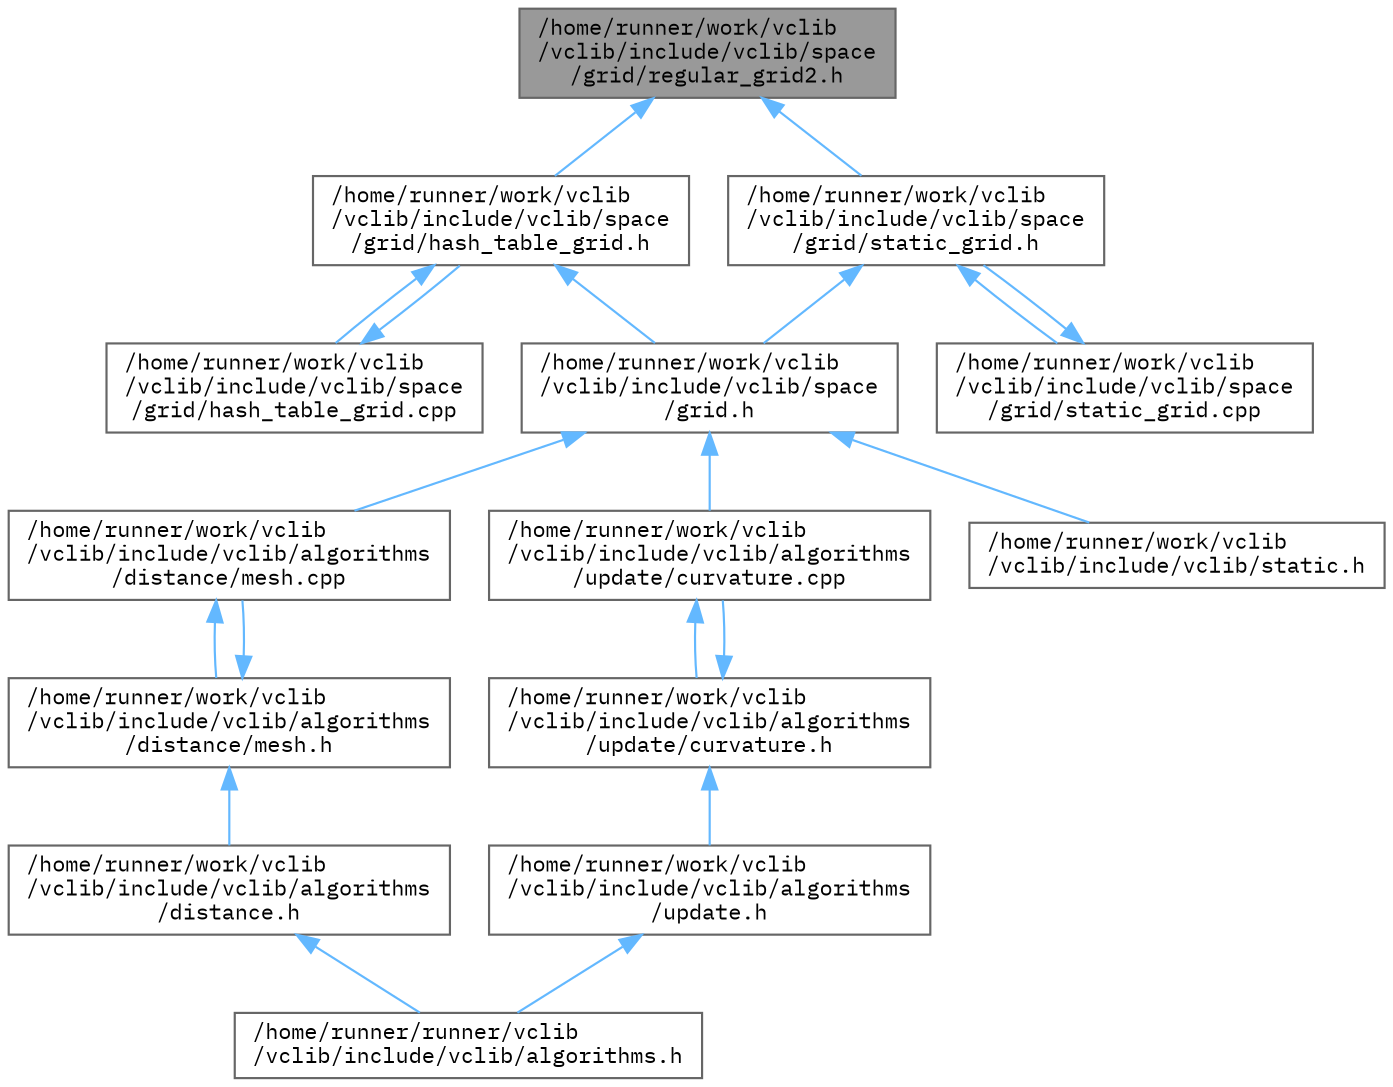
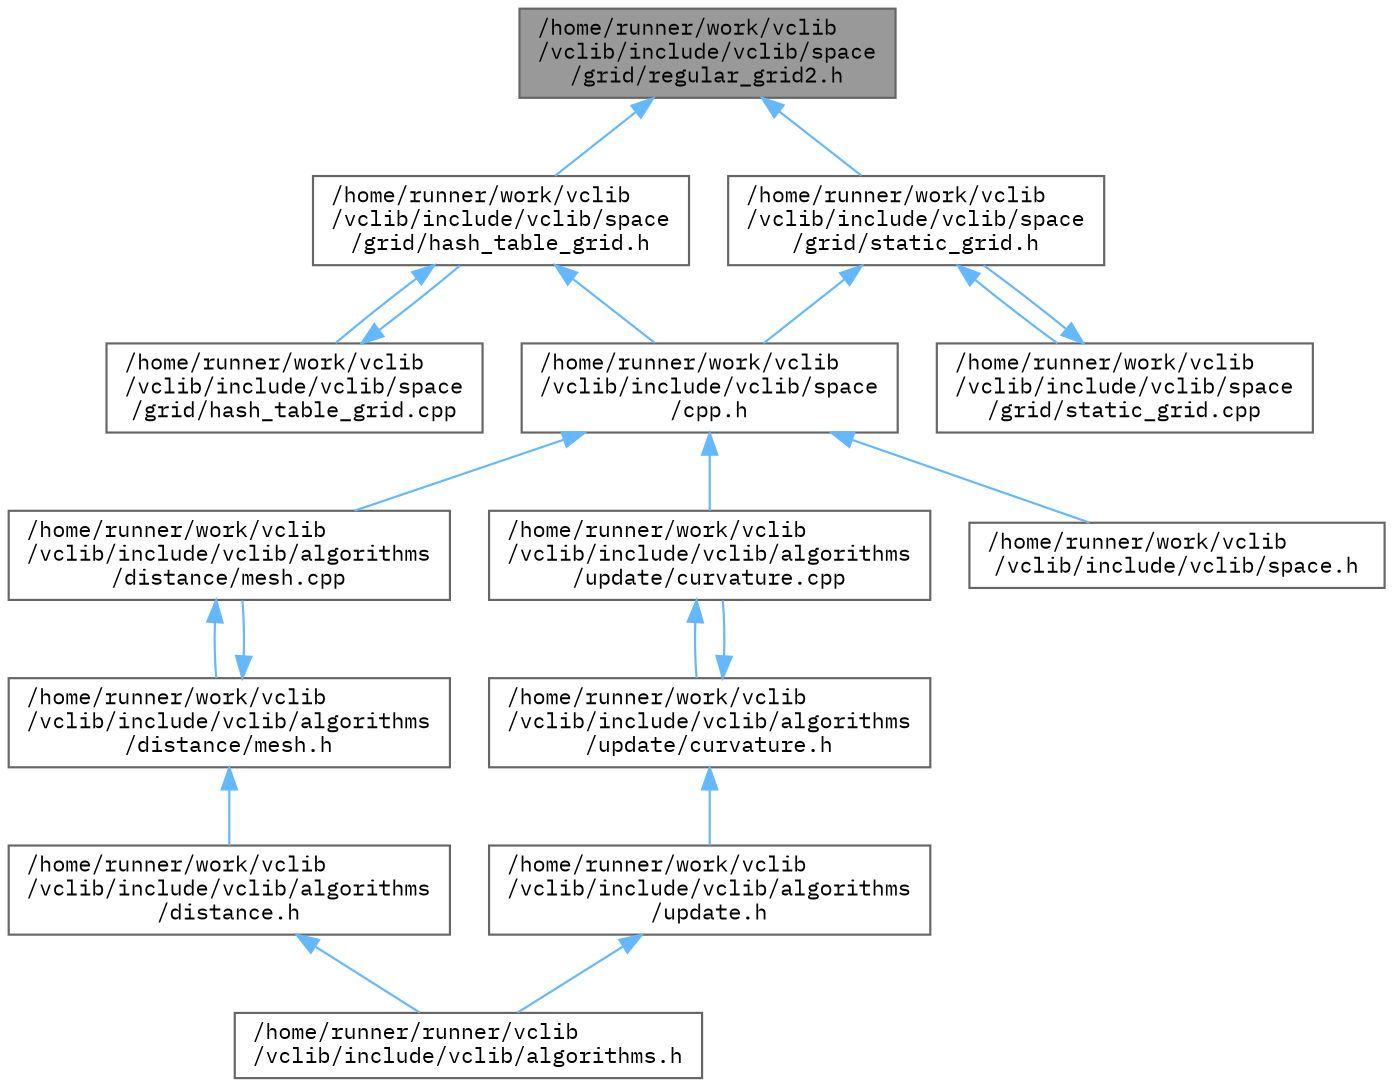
(710, 388) -> (710, 388)
(1177, 555) -> (1177, 555)
